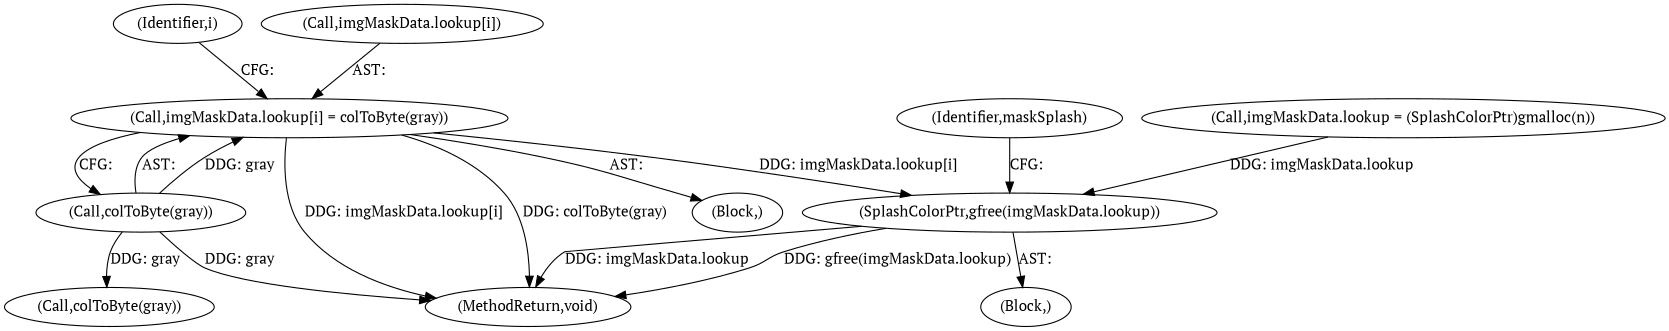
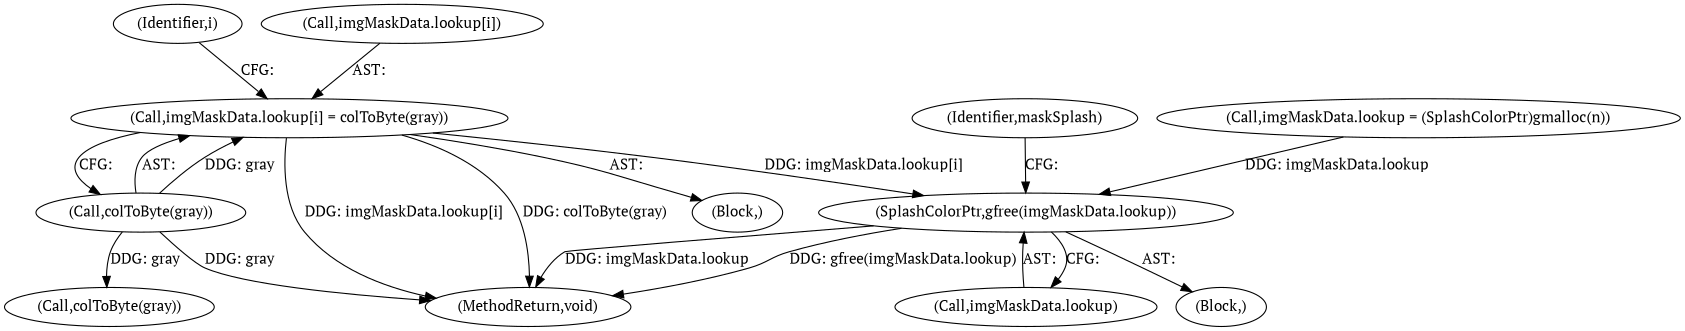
none -> (1026, 307)
